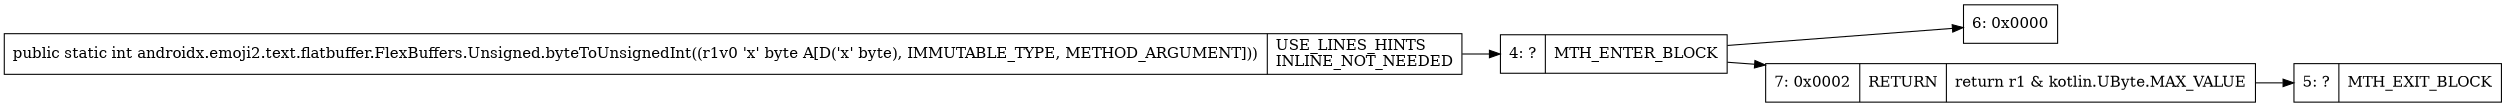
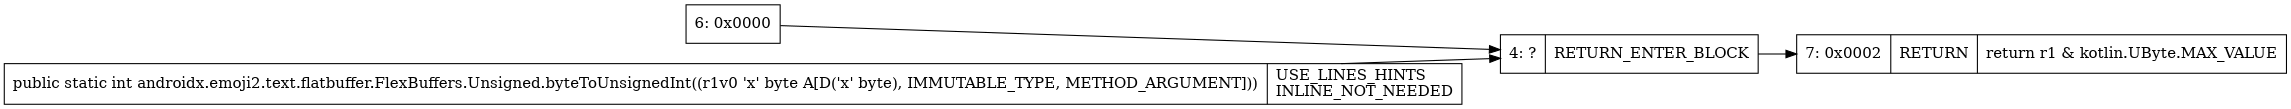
(1840, 37) -> (1135, 37)
(1636, 53) -> (1652, 53)
(2398, 83) -> none
